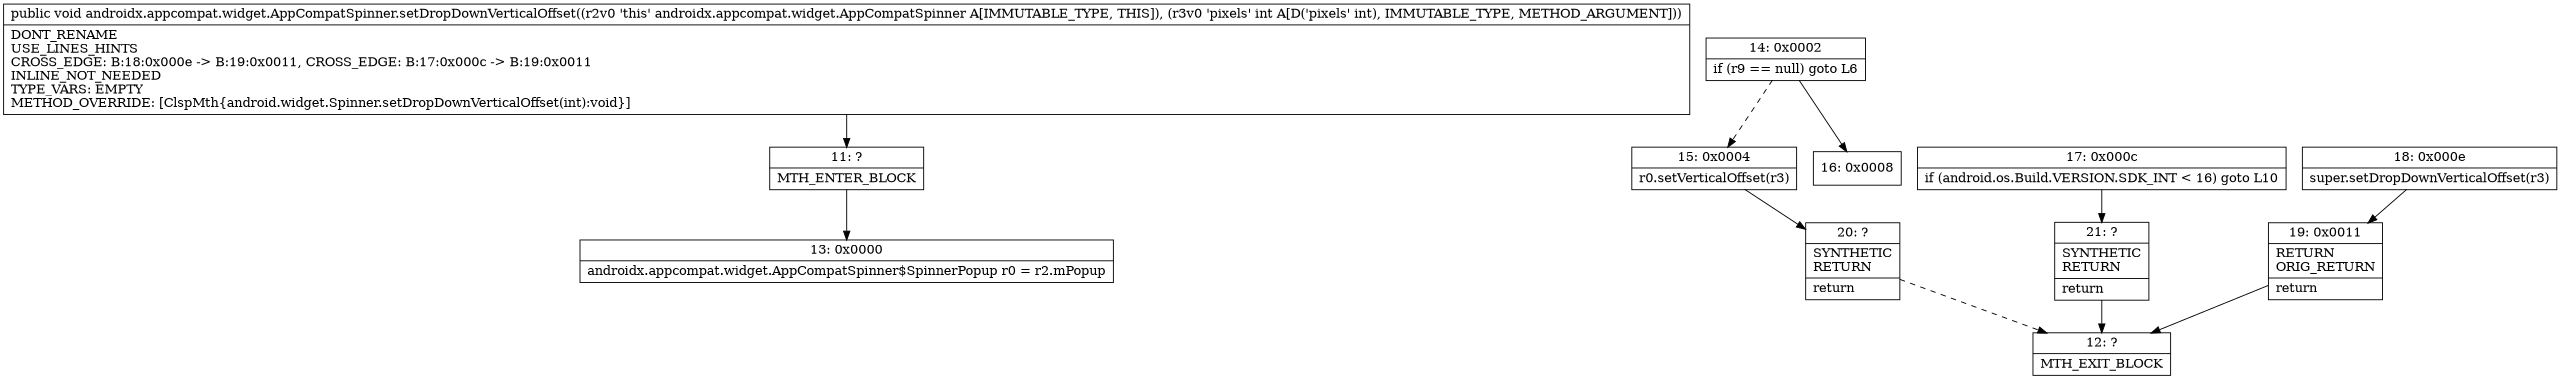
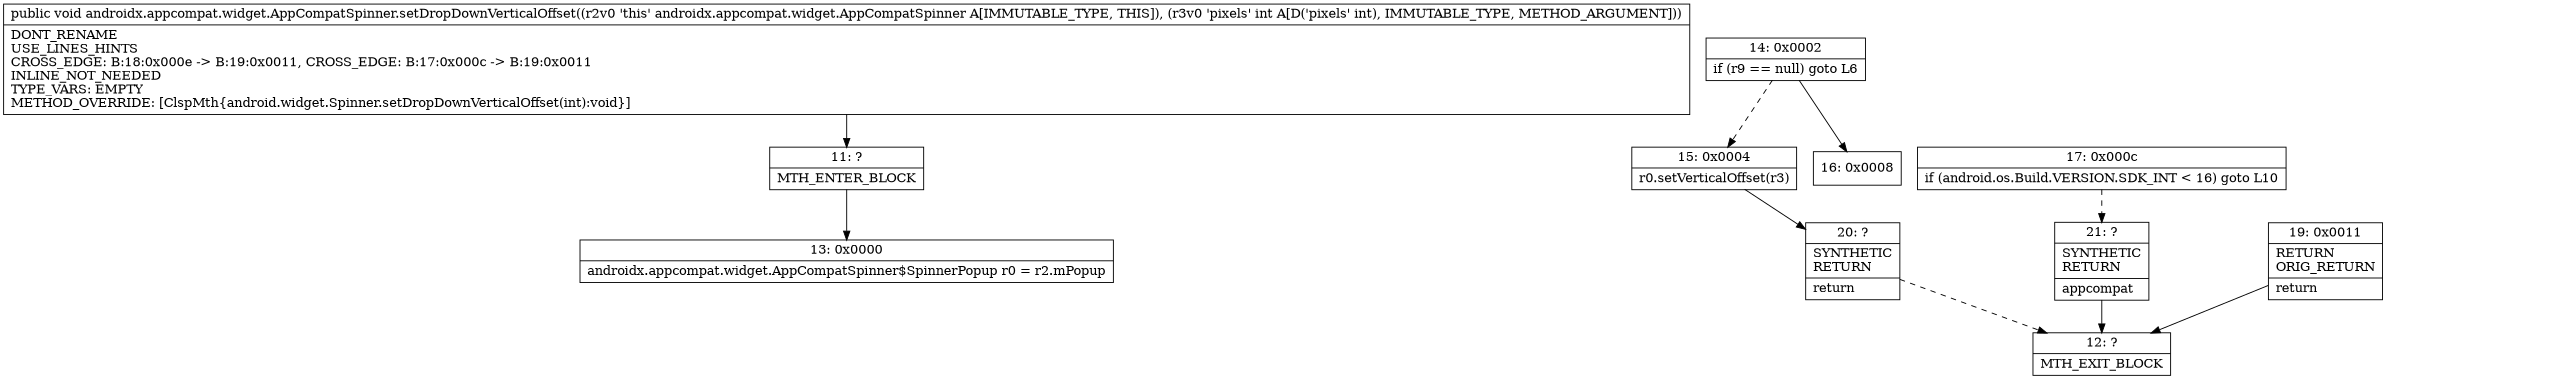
(2430, 168) -> none
(2102, 202) -> (2102, 202)
(2083, 289) -> (2098, 289)
